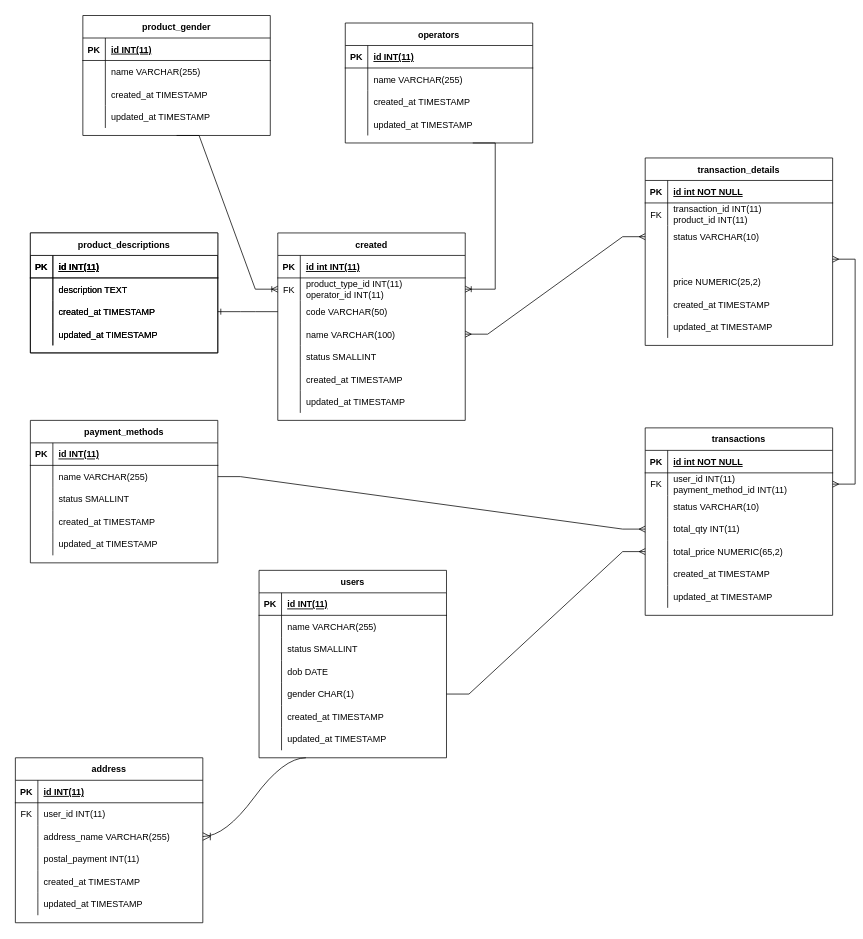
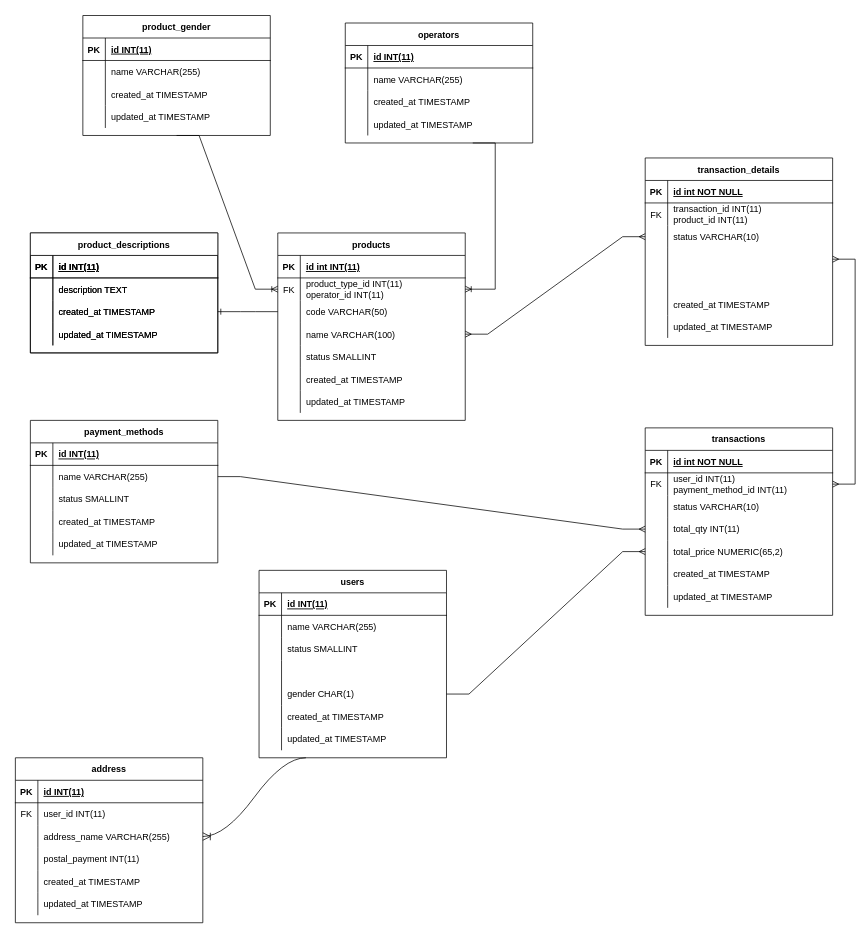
(371, 245) -> (371, 245)
(750, 282) -> none
(364, 672) -> none
